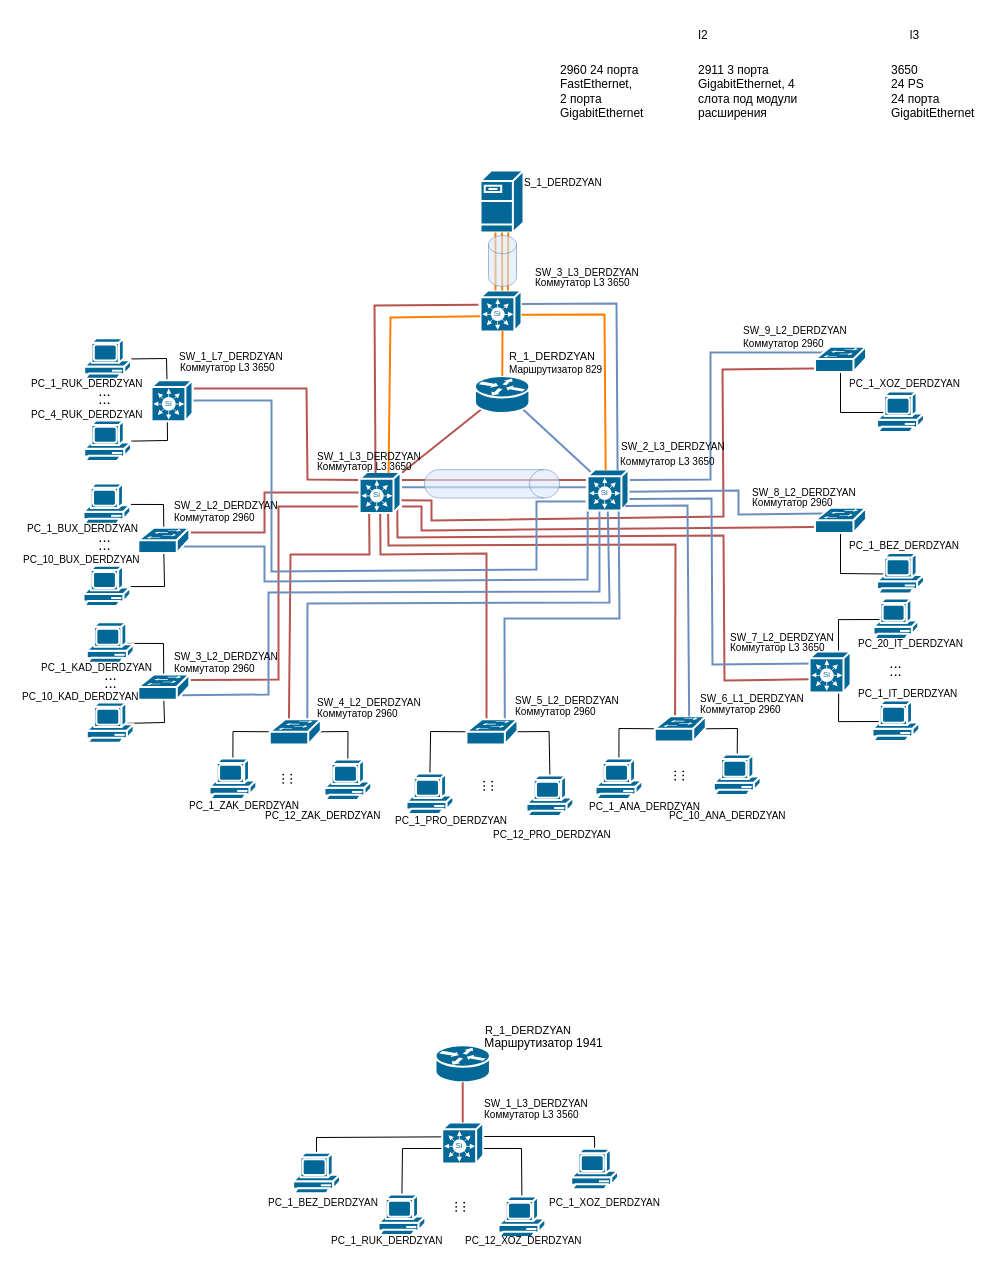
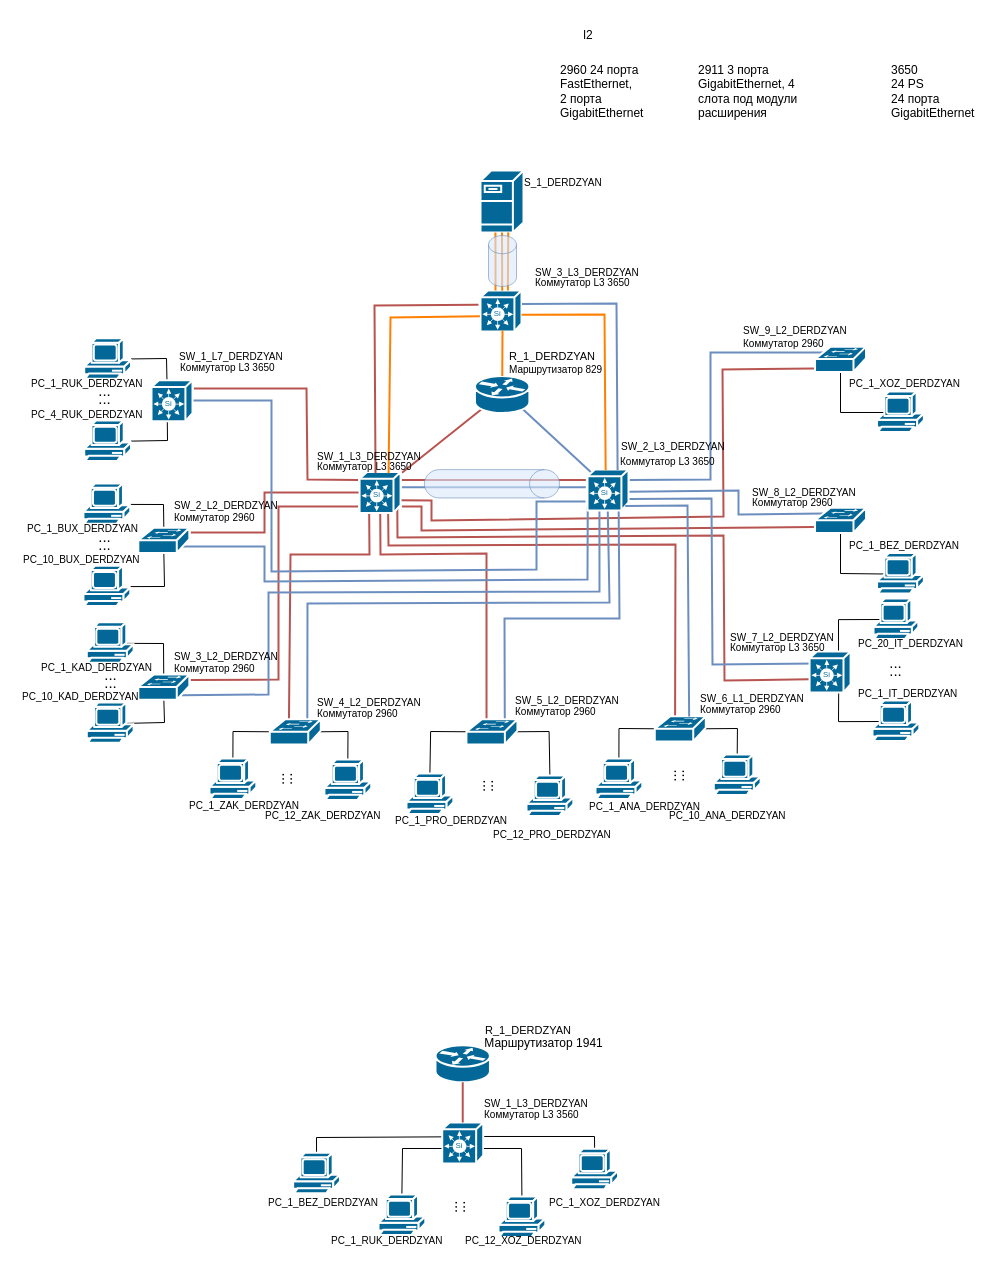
(704, 36) -> (589, 36)
(914, 36) -> none
